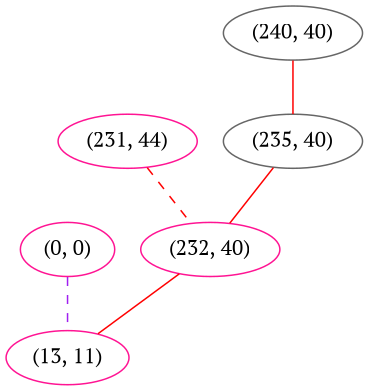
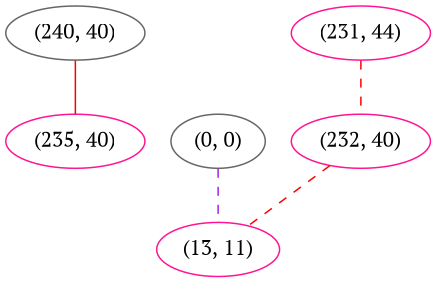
(293, 141) -> (75, 141)
(252, 195) -> none
(68, 249) -> (218, 141)
(139, 304) -> (289, 196)
